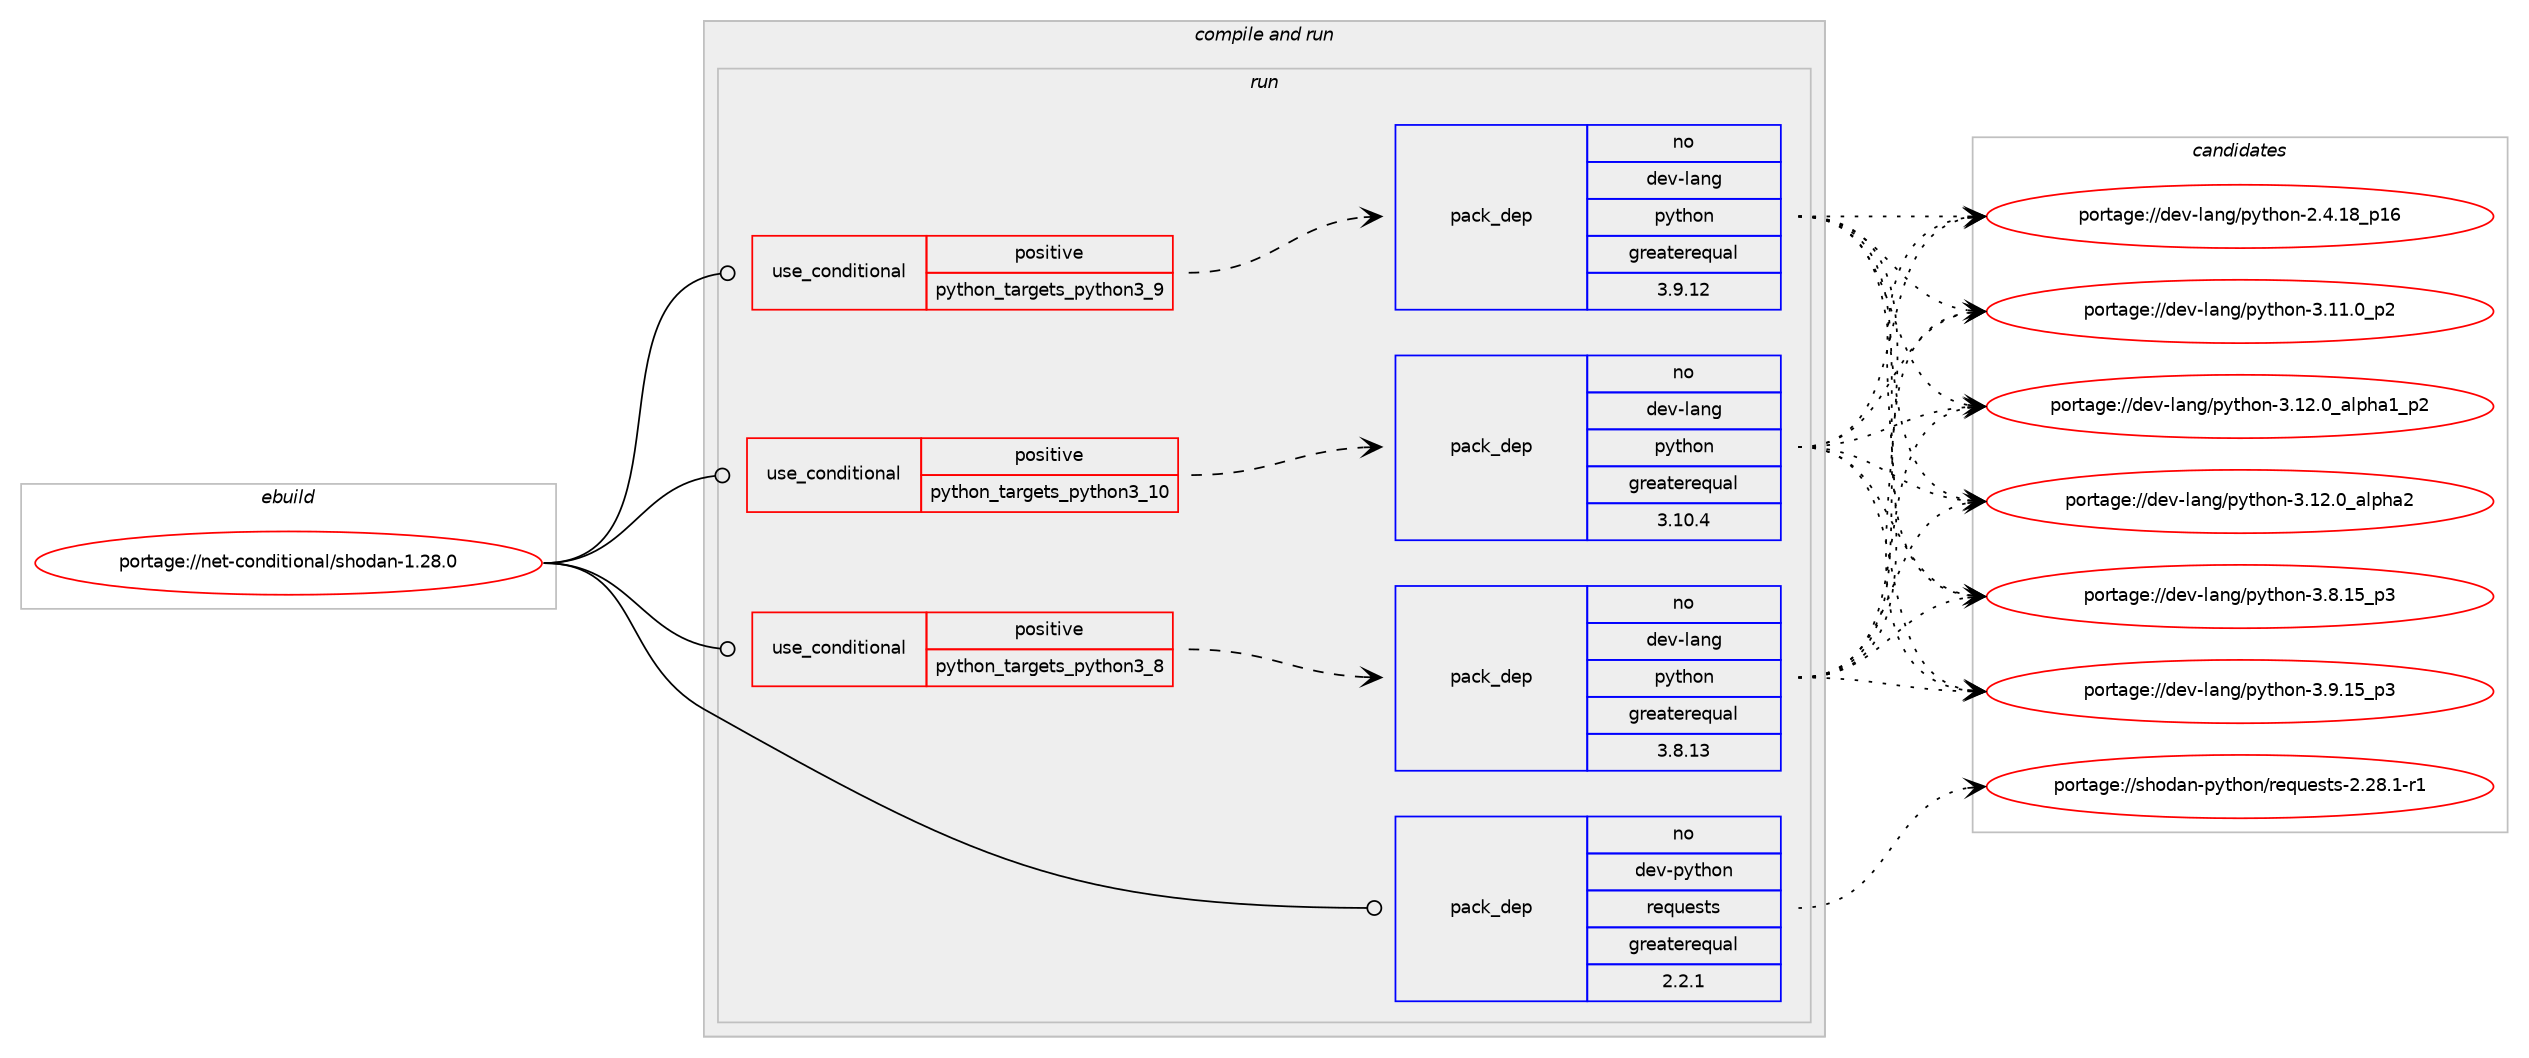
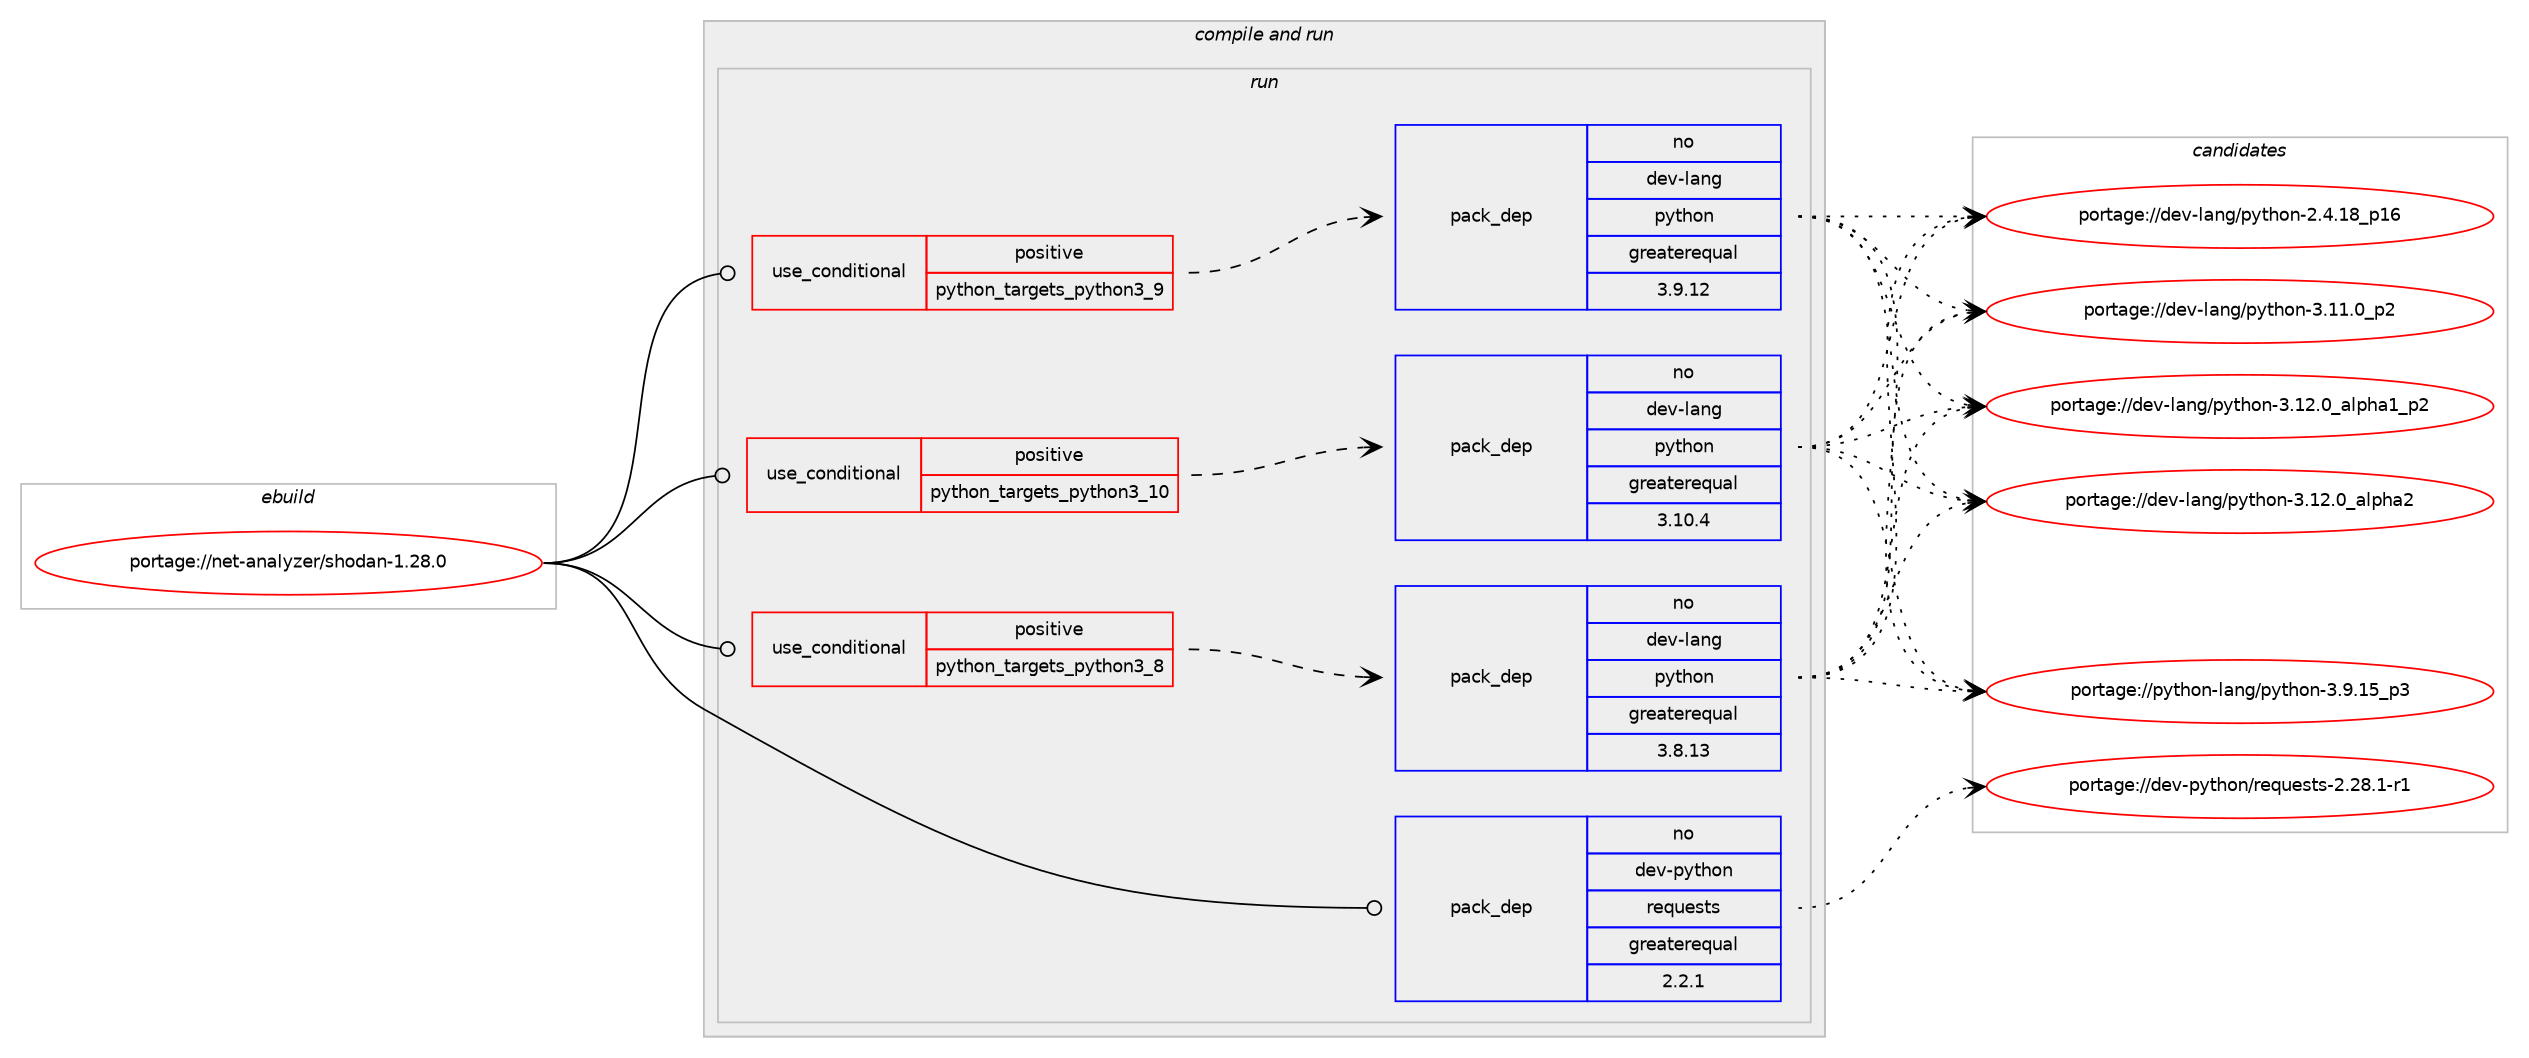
(289, 563) -> (289, 563)
(2240, 597) -> none
(2240, 692) -> (2240, 692)
(2240, 787) -> (2240, 787)
